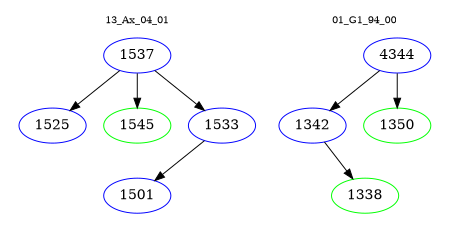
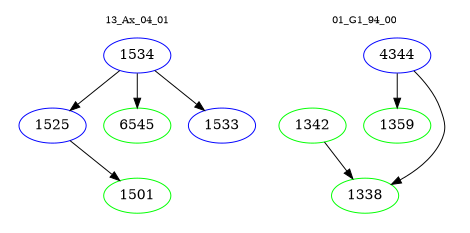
(137, 55) -> (137, 55)
(359, 87) -> (445, 130)
(137, 126) -> (137, 126)
(313, 126) -> (313, 126)
(397, 126) -> (397, 126)
(184, 157) -> (91, 157)
(137, 196) -> (137, 196)
